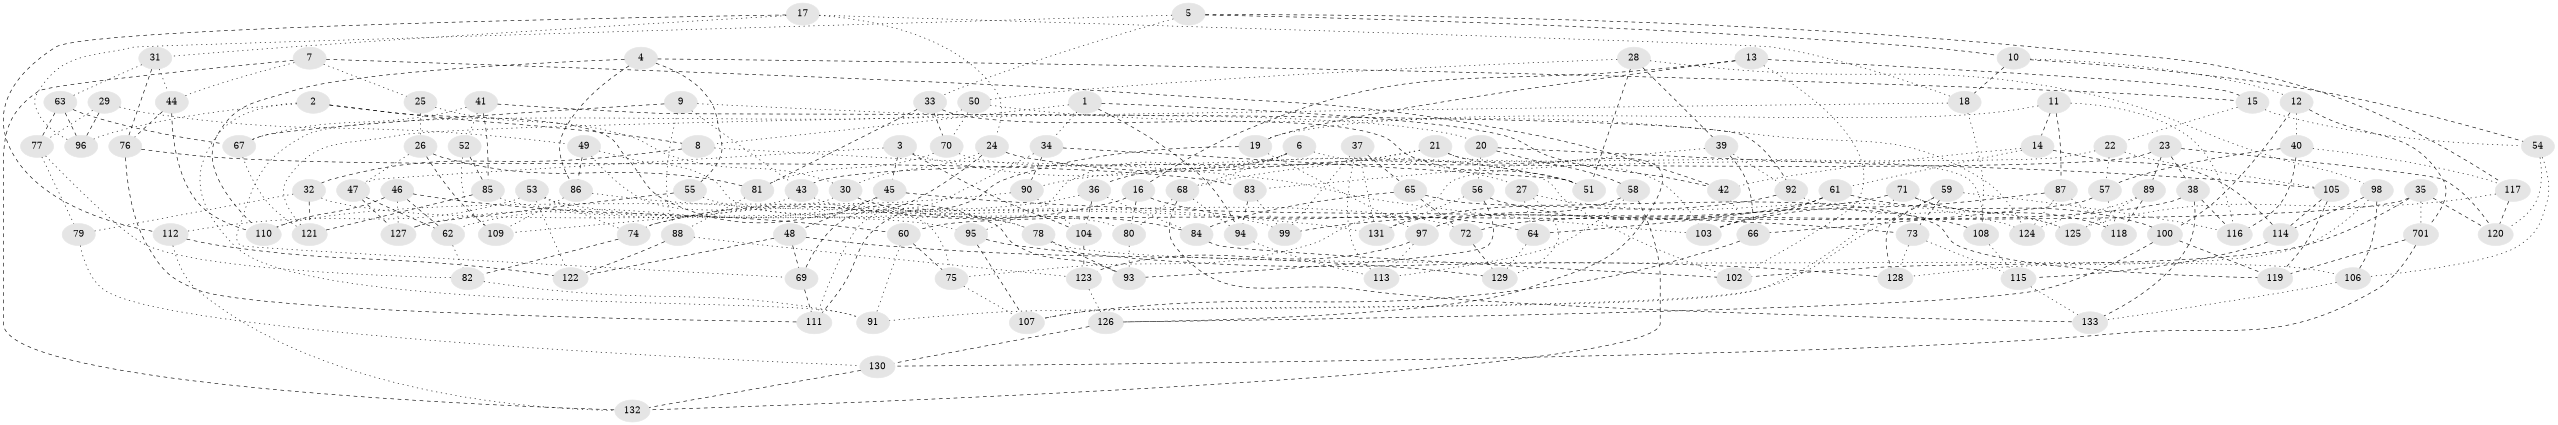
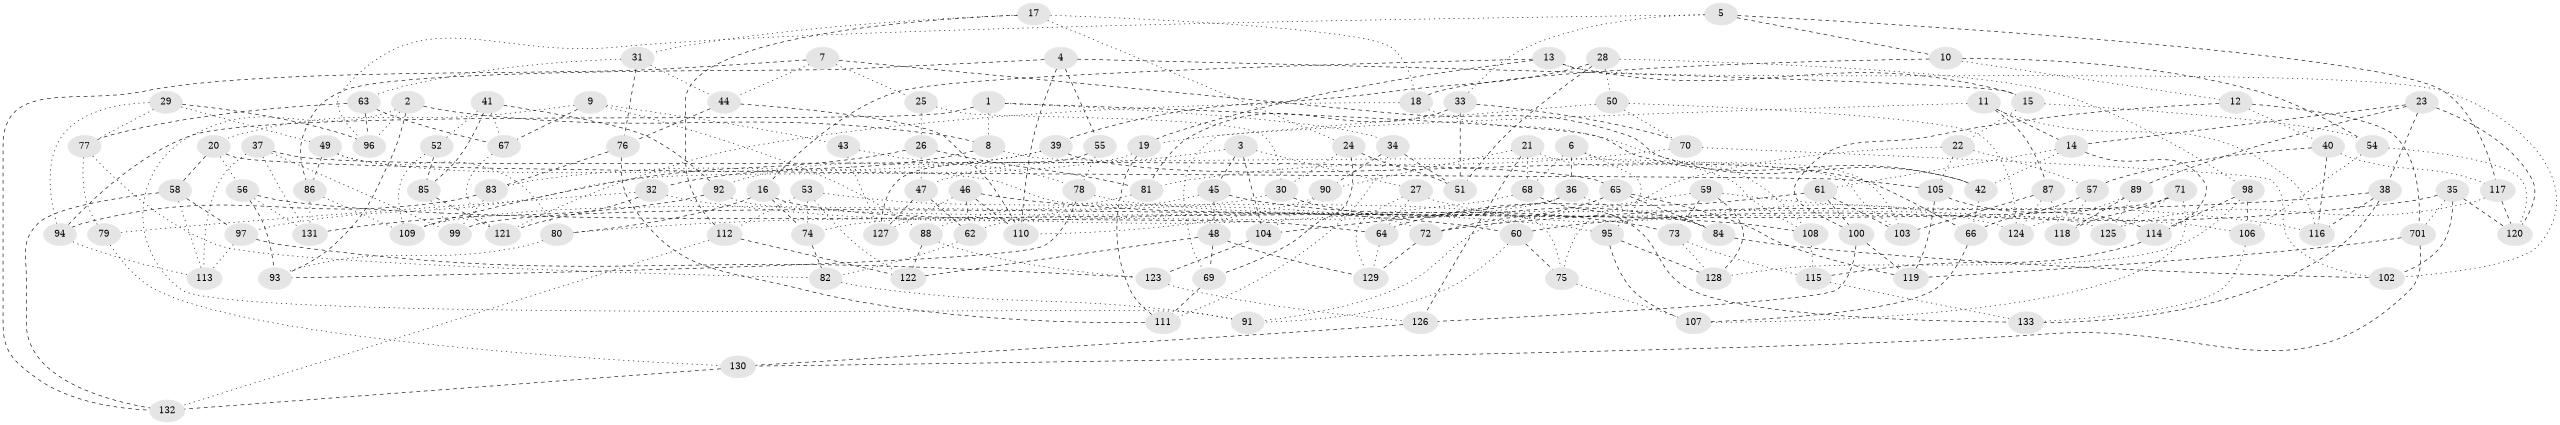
(1717, 166) -> (2247, 124)
(1211, 212) -> (64, 134)
